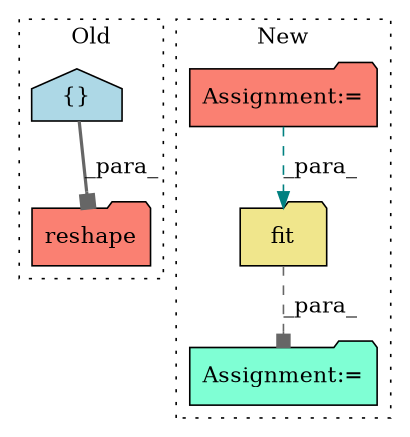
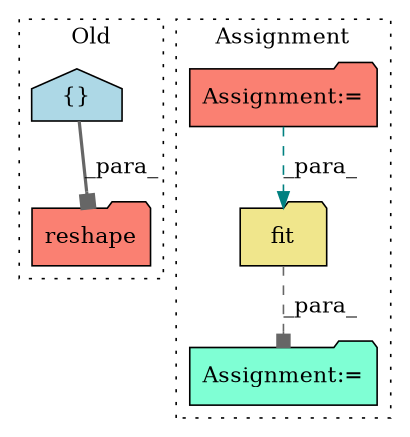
(283, 38) -> (283, 38)
